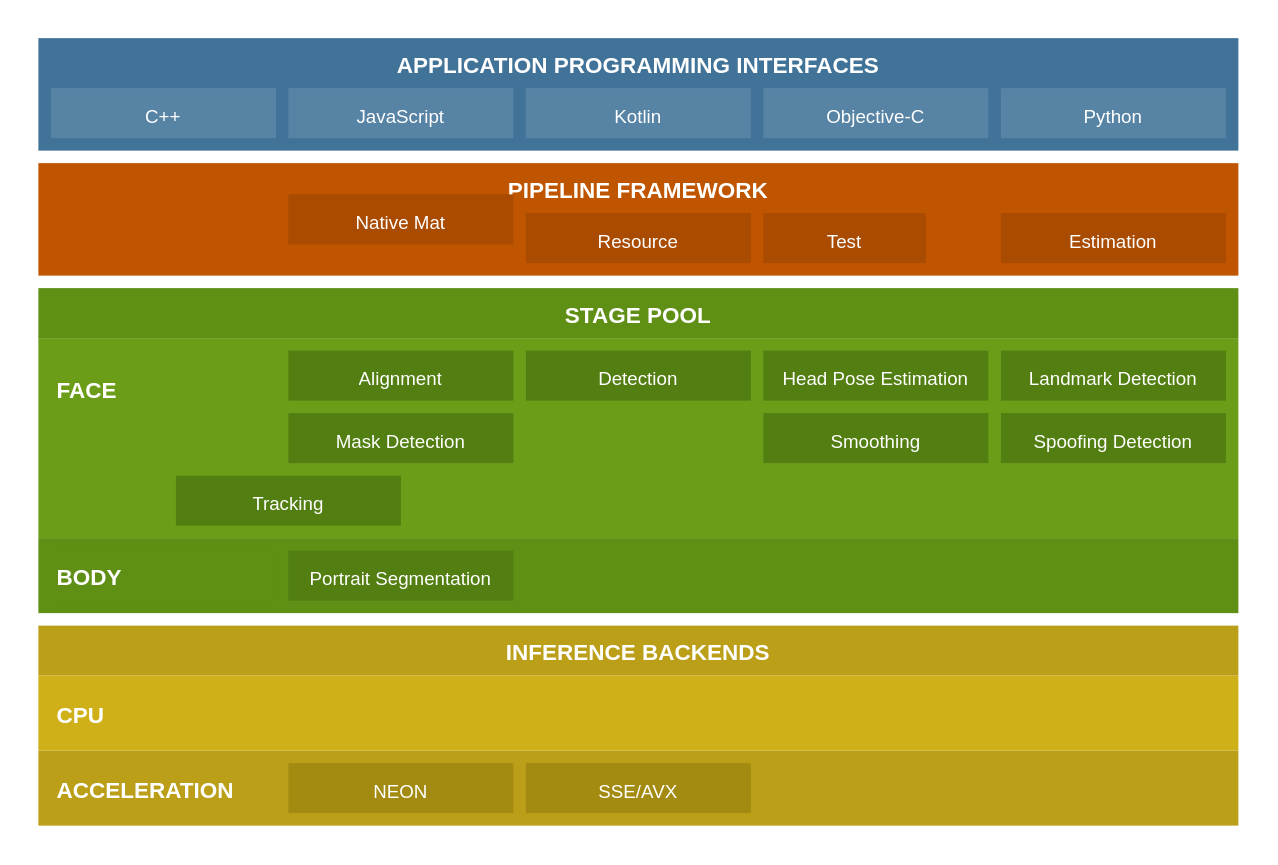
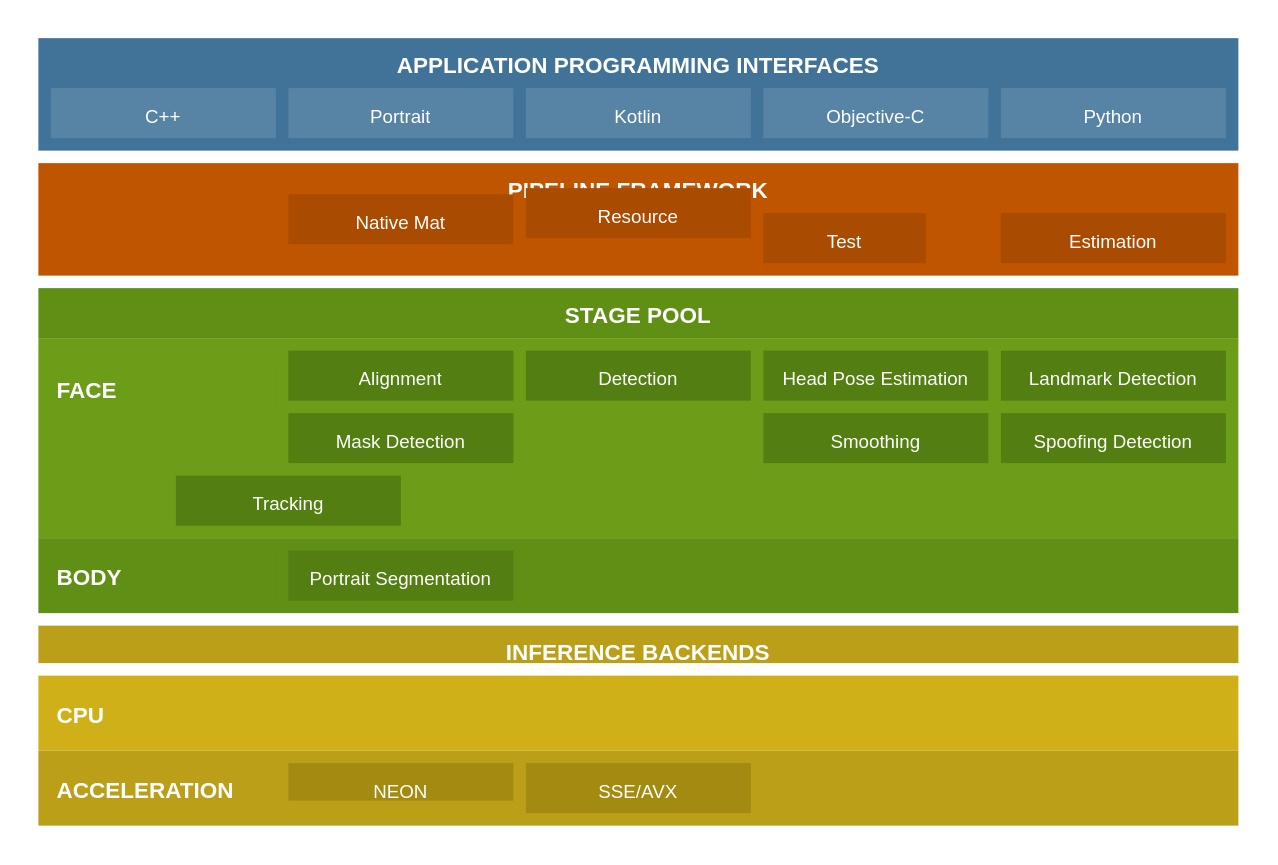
(401, 85) -> (401, 85)
(638, 238) -> (638, 213)
(638, 651) -> (638, 644)
(401, 788) -> (401, 782)
